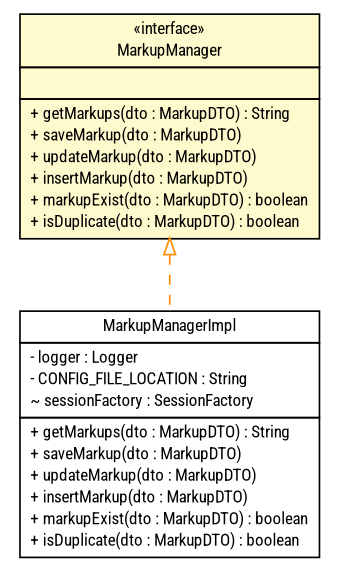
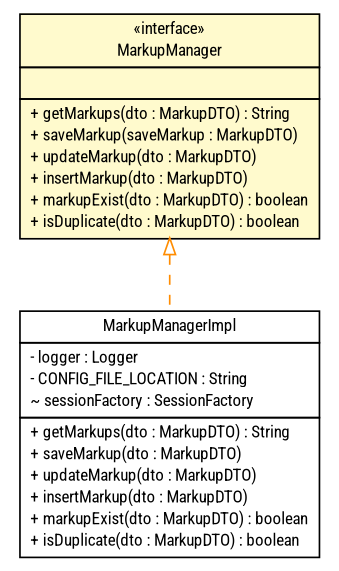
(136, 136) -> (165, 136)
